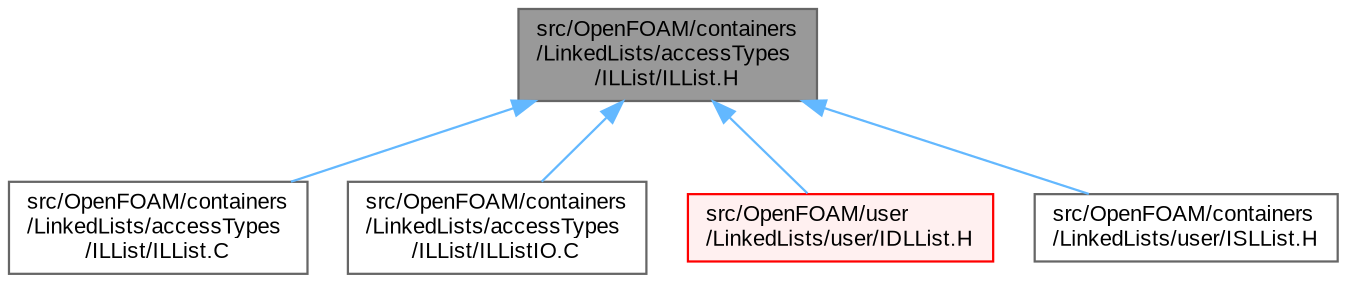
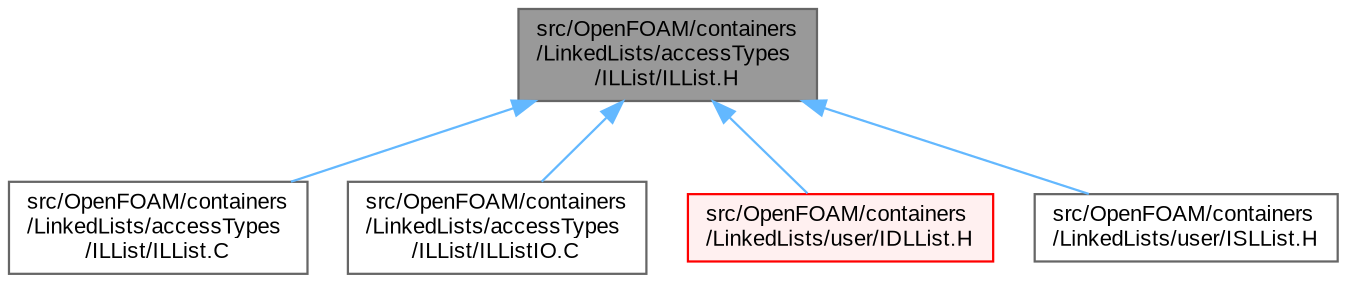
(841, 228) -> (841, 228)
